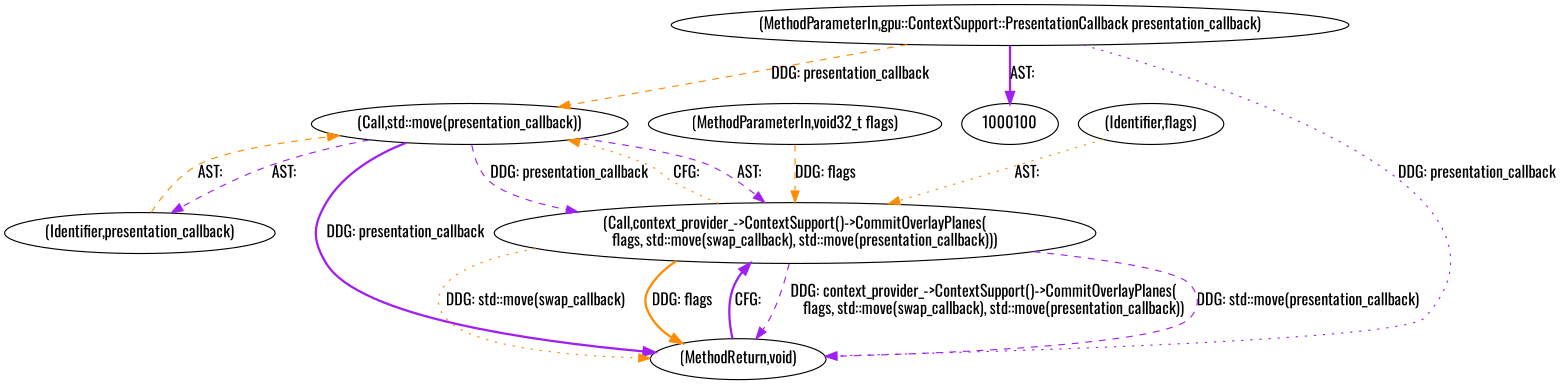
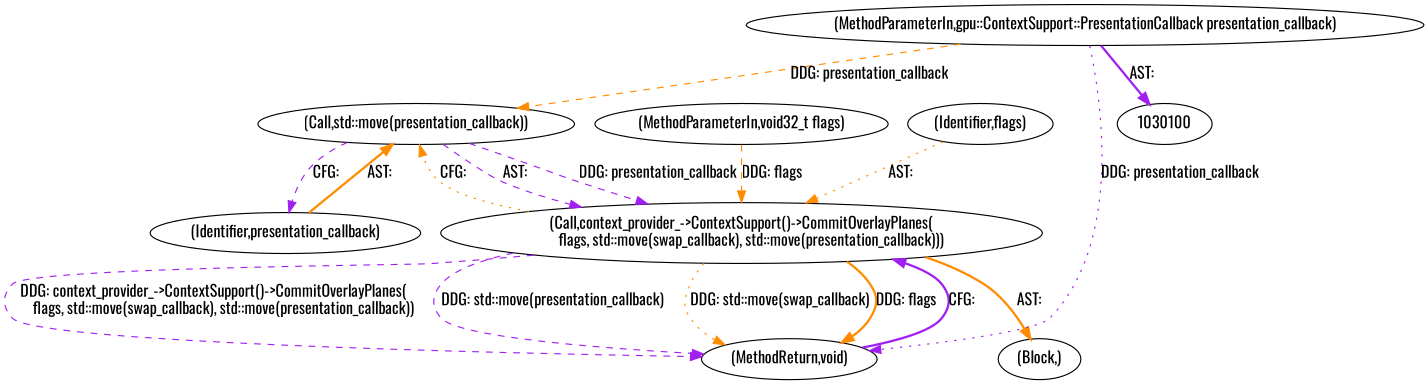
(1010, 124) -> (1165, 124)
(229, 154) -> (346, 182)
(286, 173) -> (328, 173)
(397, 307) -> none
none -> (1040, 359)
